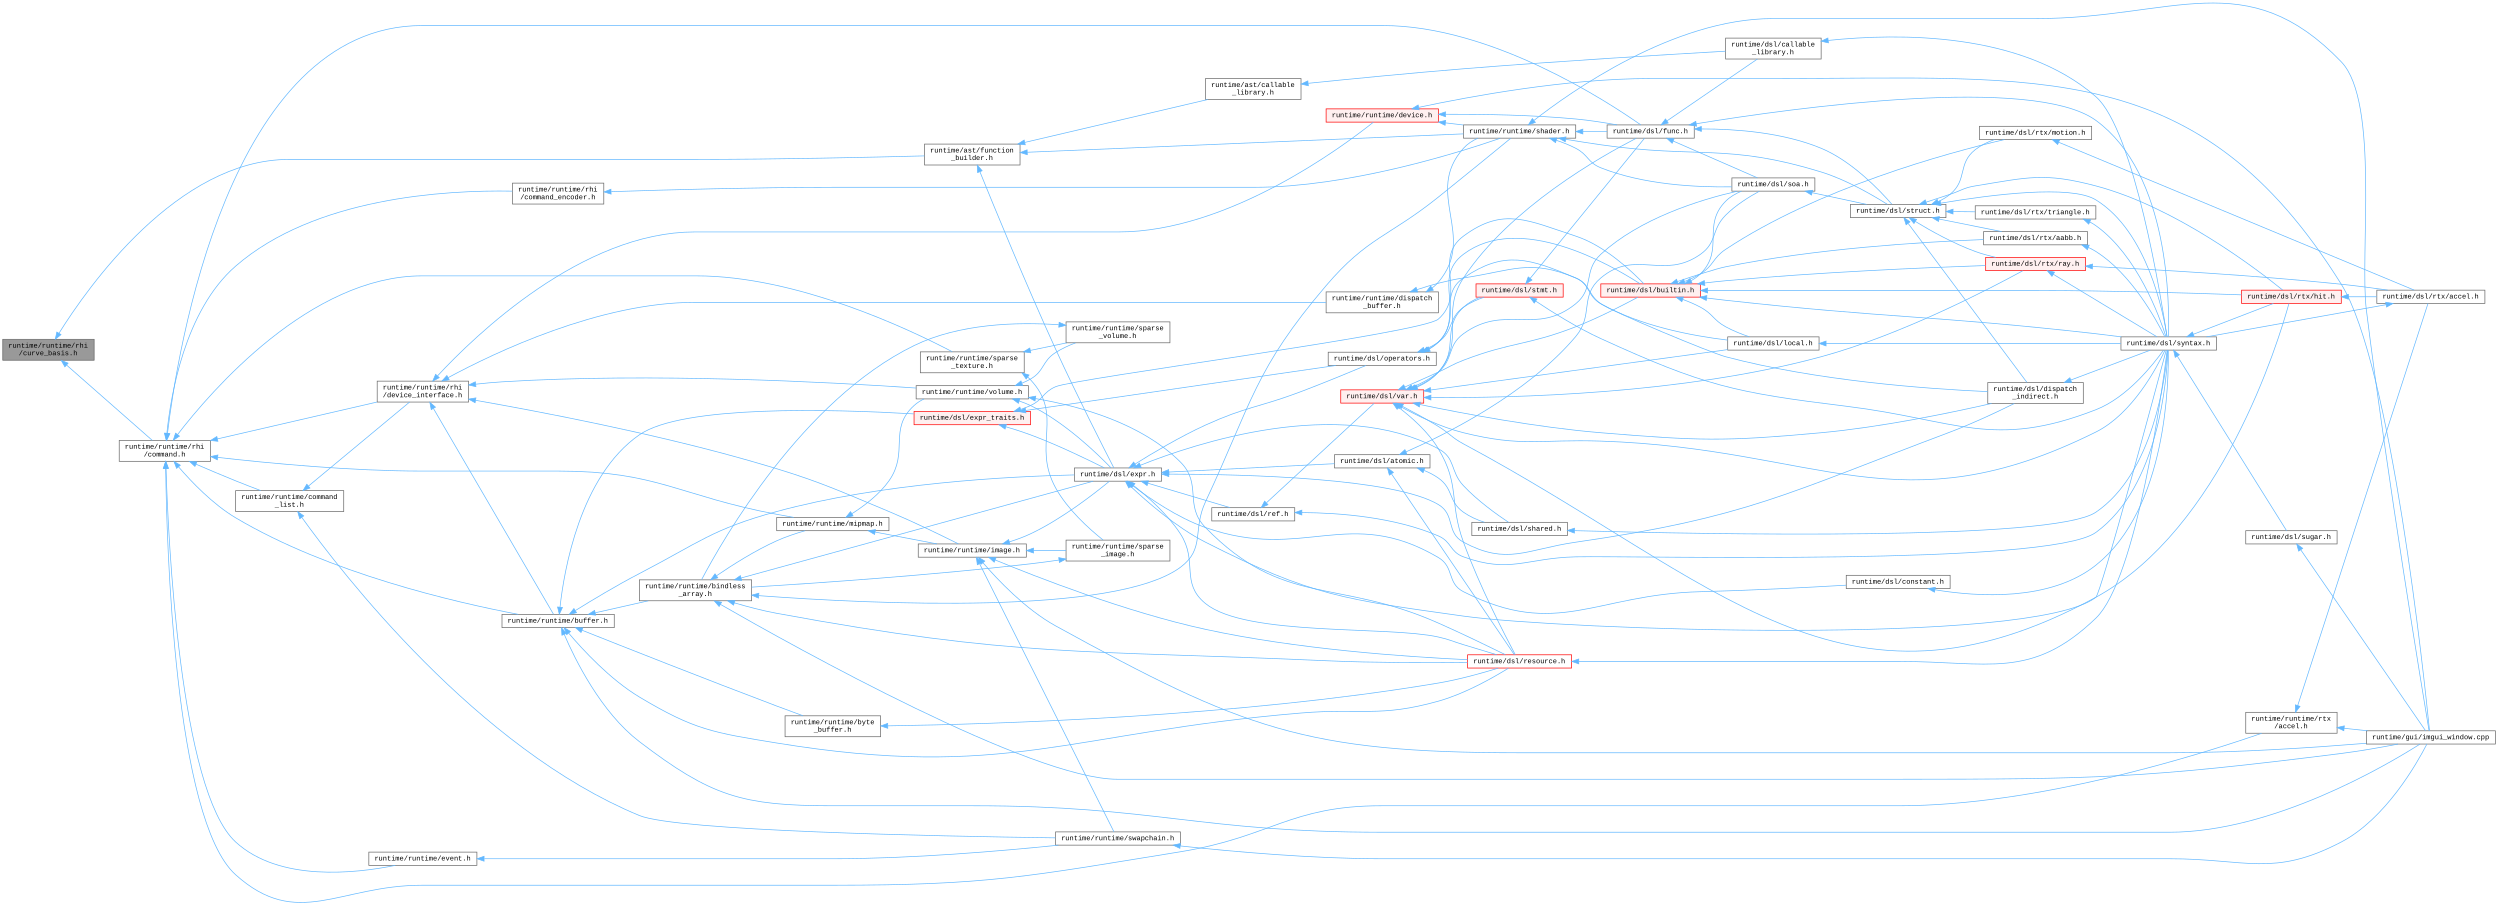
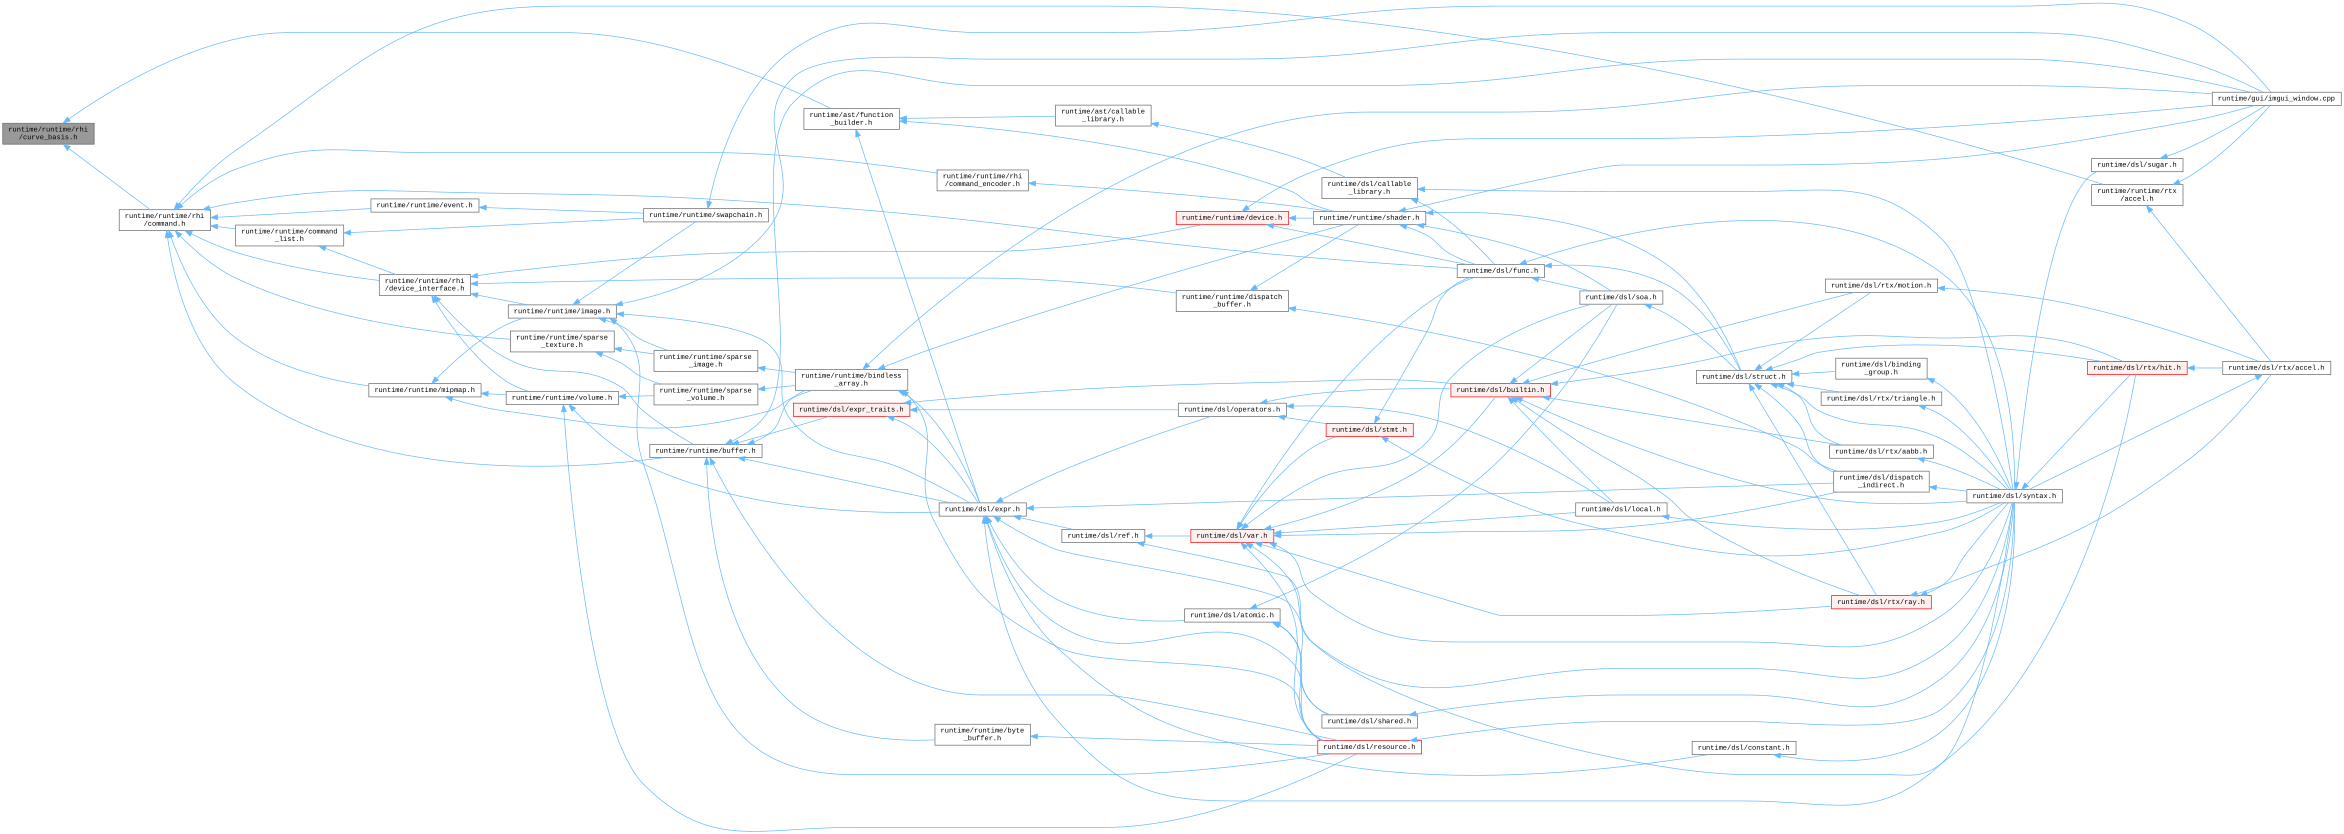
(1712, 90) -> (1457, 228)
none -> (1881, 369)
(759, 550) -> (625, 427)
